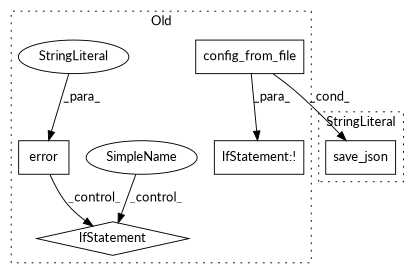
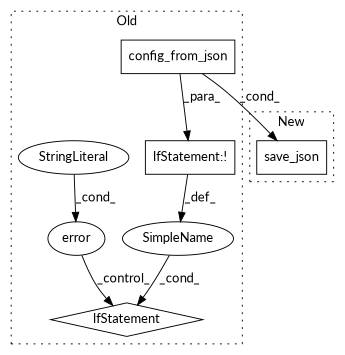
(250, 57) -> (178, 57)
(82, 97) -> (96, 198)
(361, 123) -> (292, 123)
(44, 157) -> (76, 239)
none -> (185, 193)
(157, 198) -> (180, 279)
